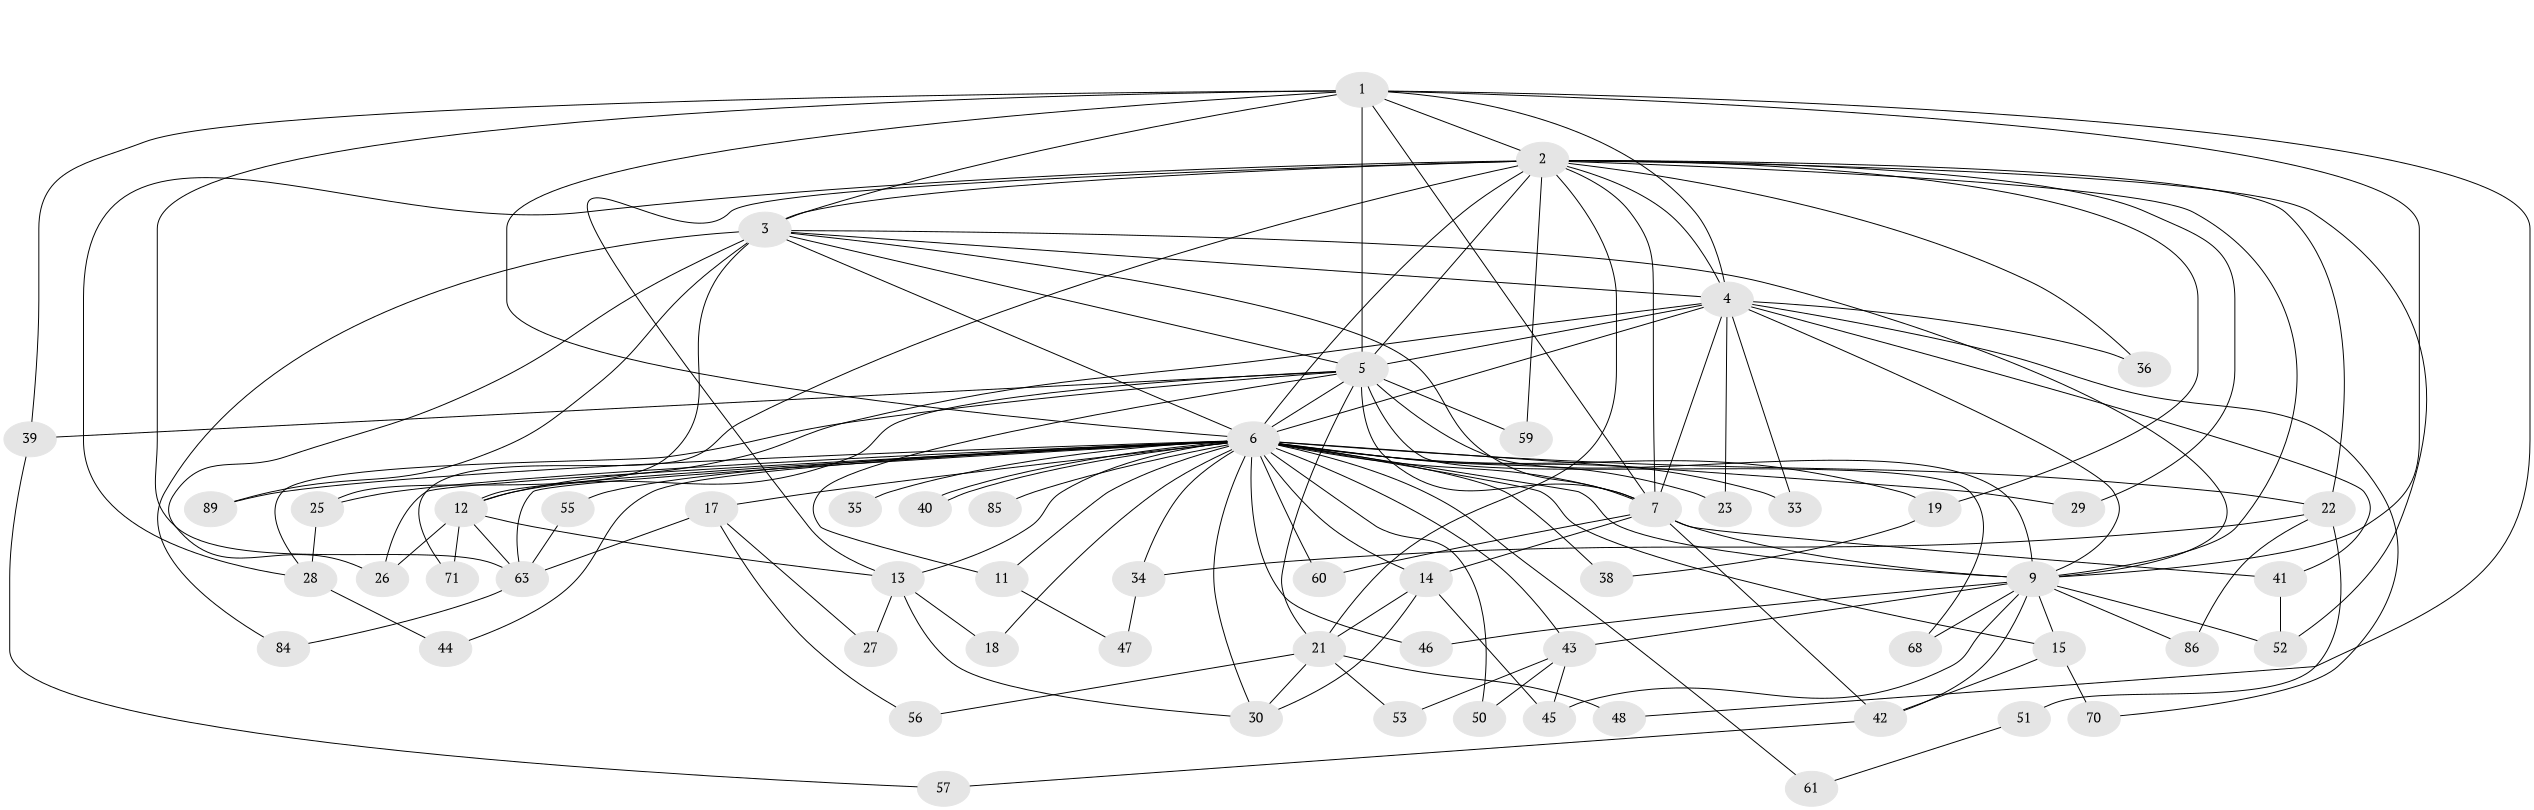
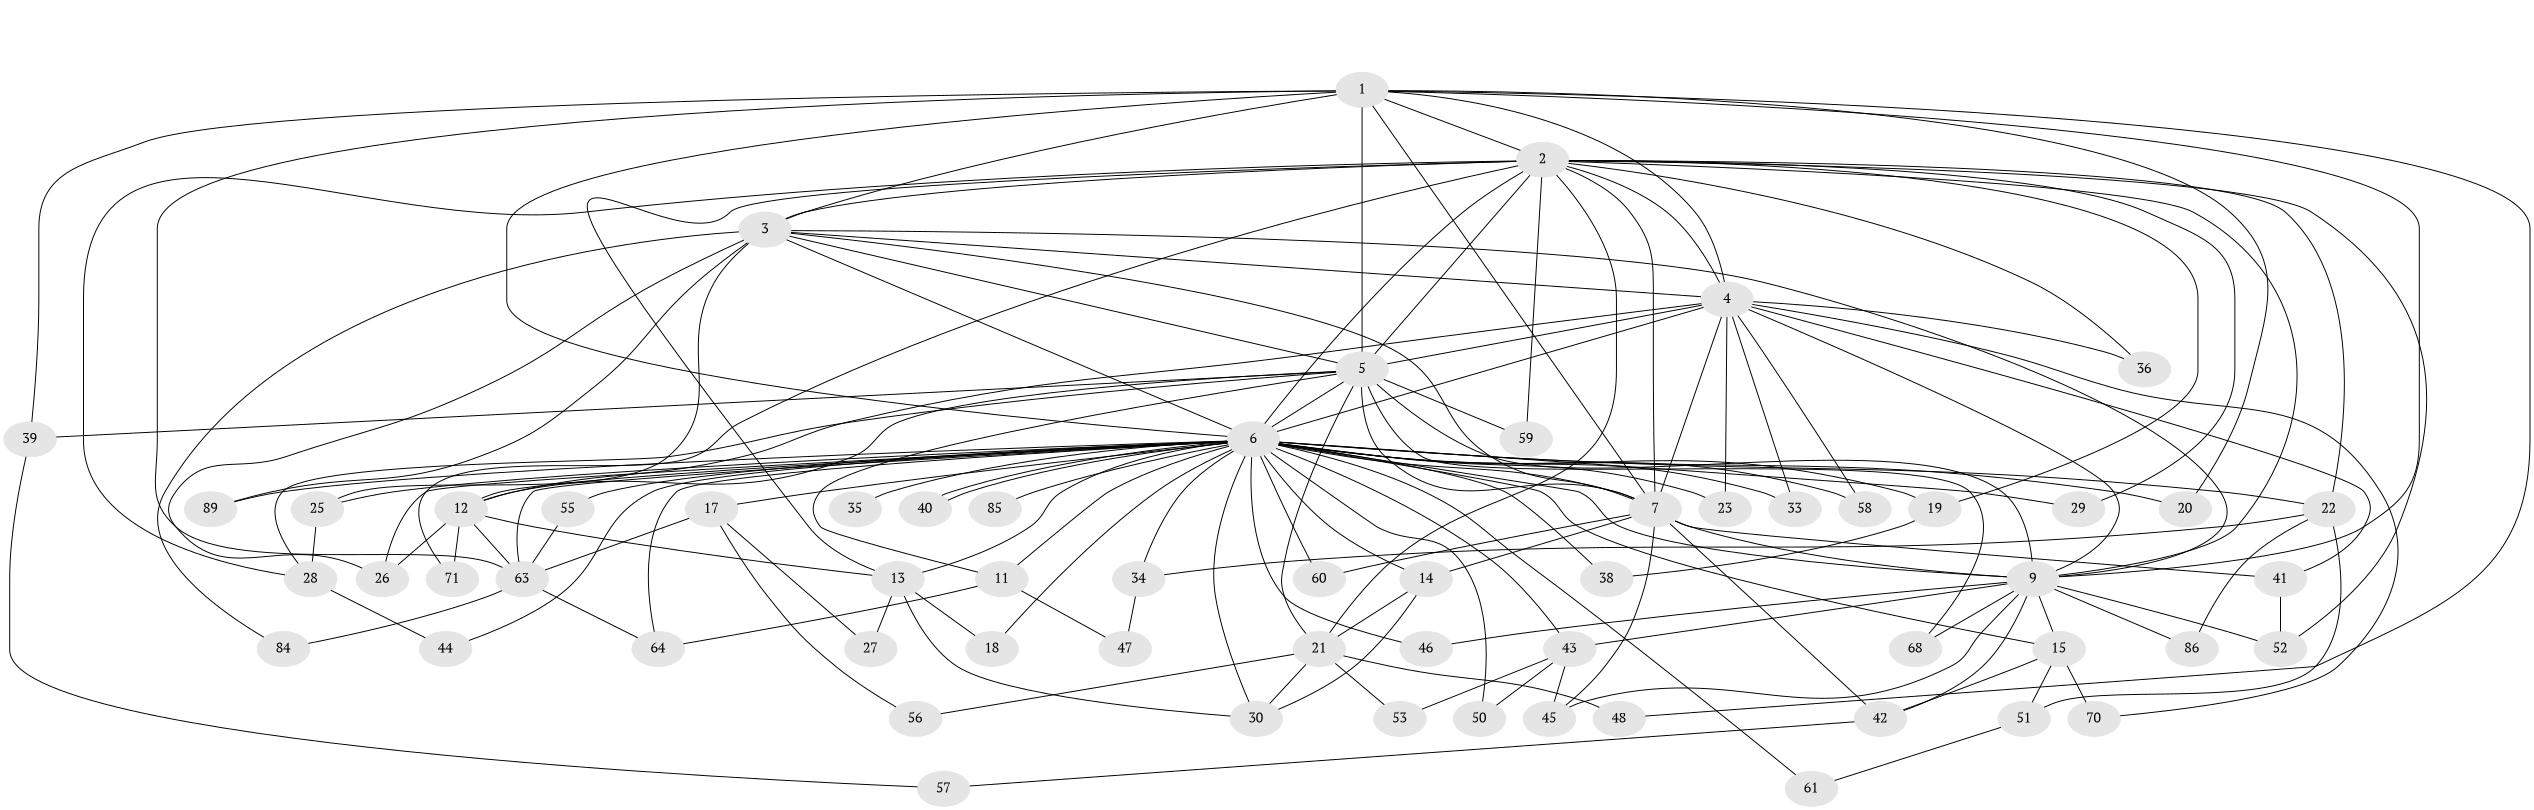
none -> (1865, 509)
none -> (2185, 509)
none -> (658, 649)
(1493, 655) -> (1631, 626)
none -> (2044, 680)
